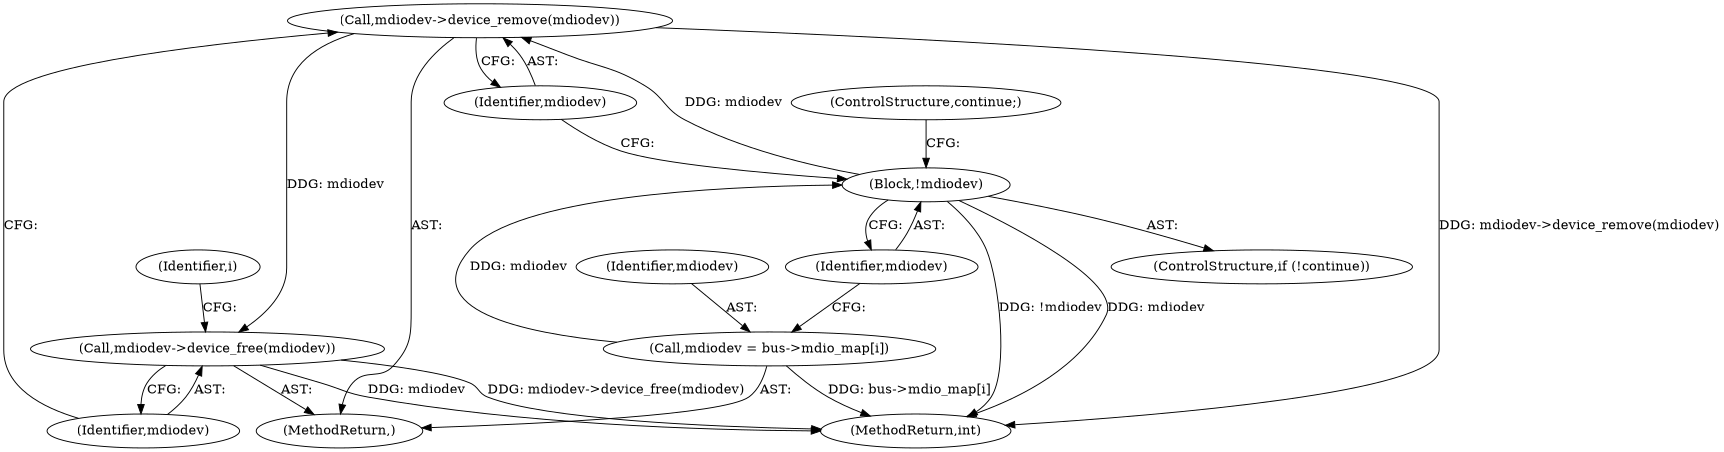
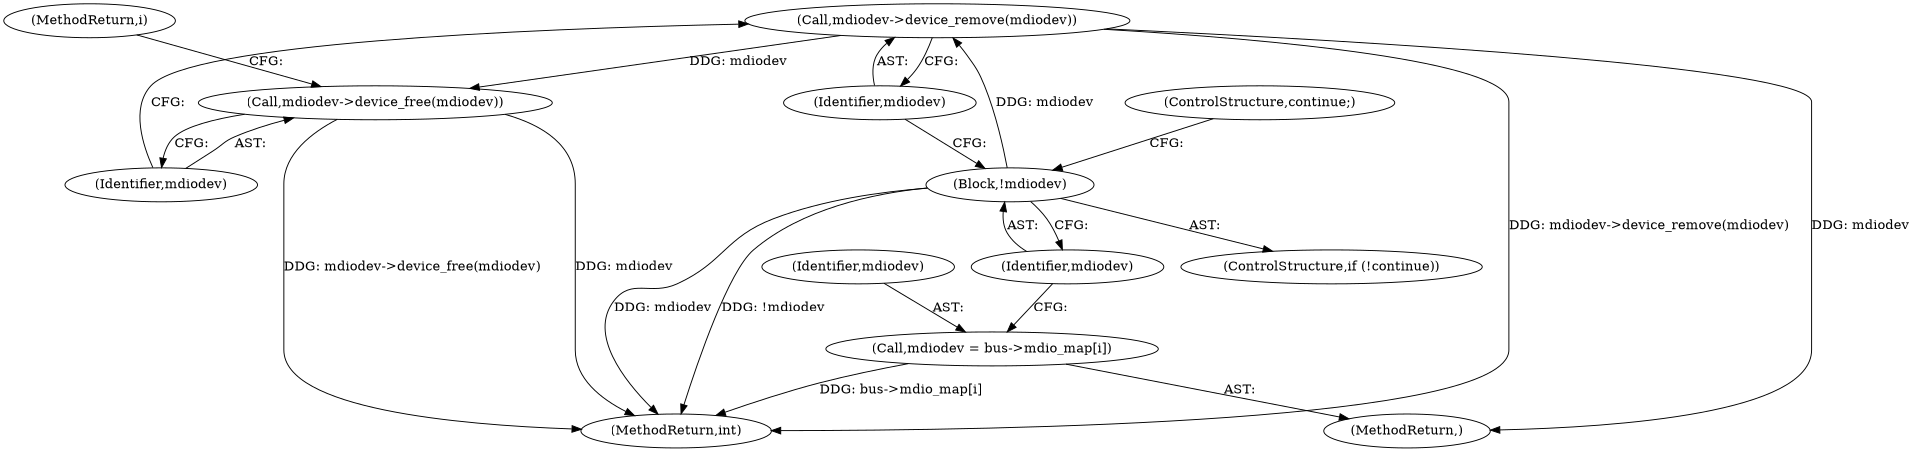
(540, 215) -> none
(429, 226) -> (1861, 226)
(198, 267) -> (90, 21)
(270, 388) -> none
